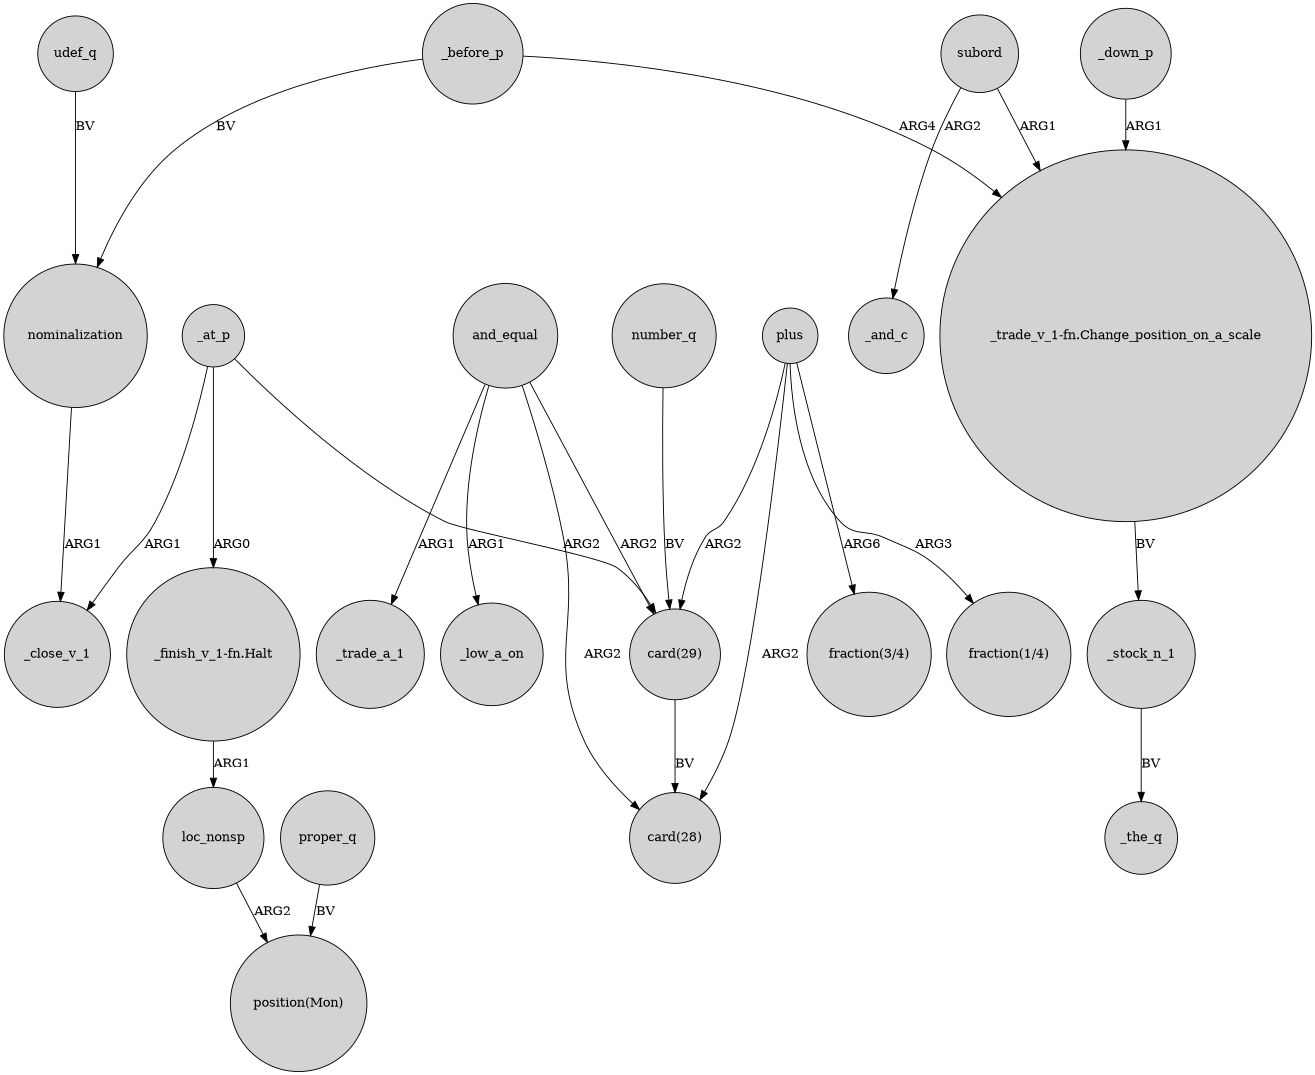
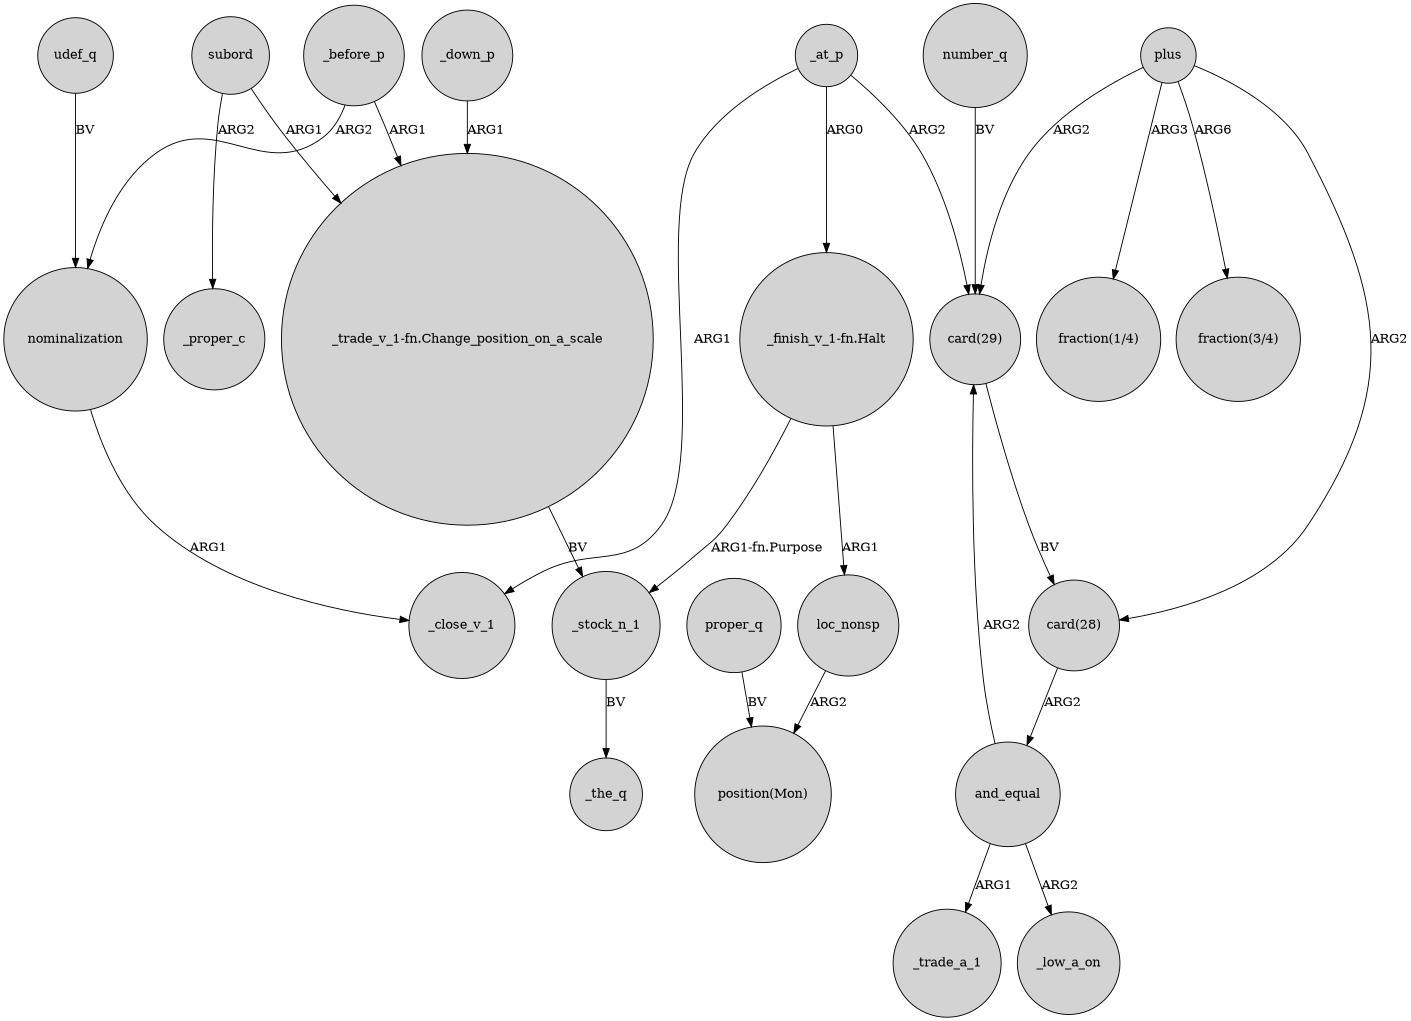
(226, 127) -> (354, 130)
(918, 127) -> (408, 130)
(886, 336) -> (214, 339)
none -> (736, 512)
(487, 545) -> (1060, 886)
(568, 602) -> (1044, 702)
